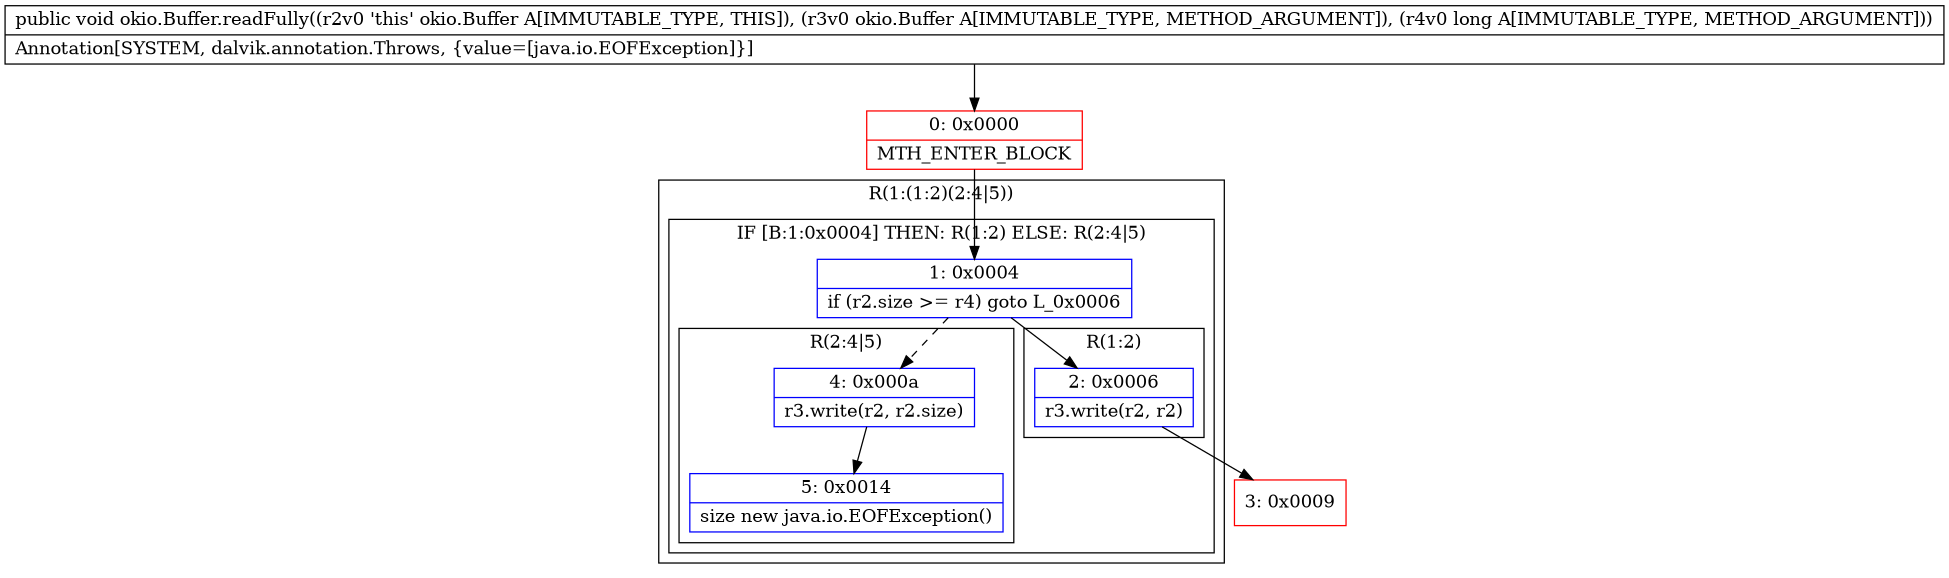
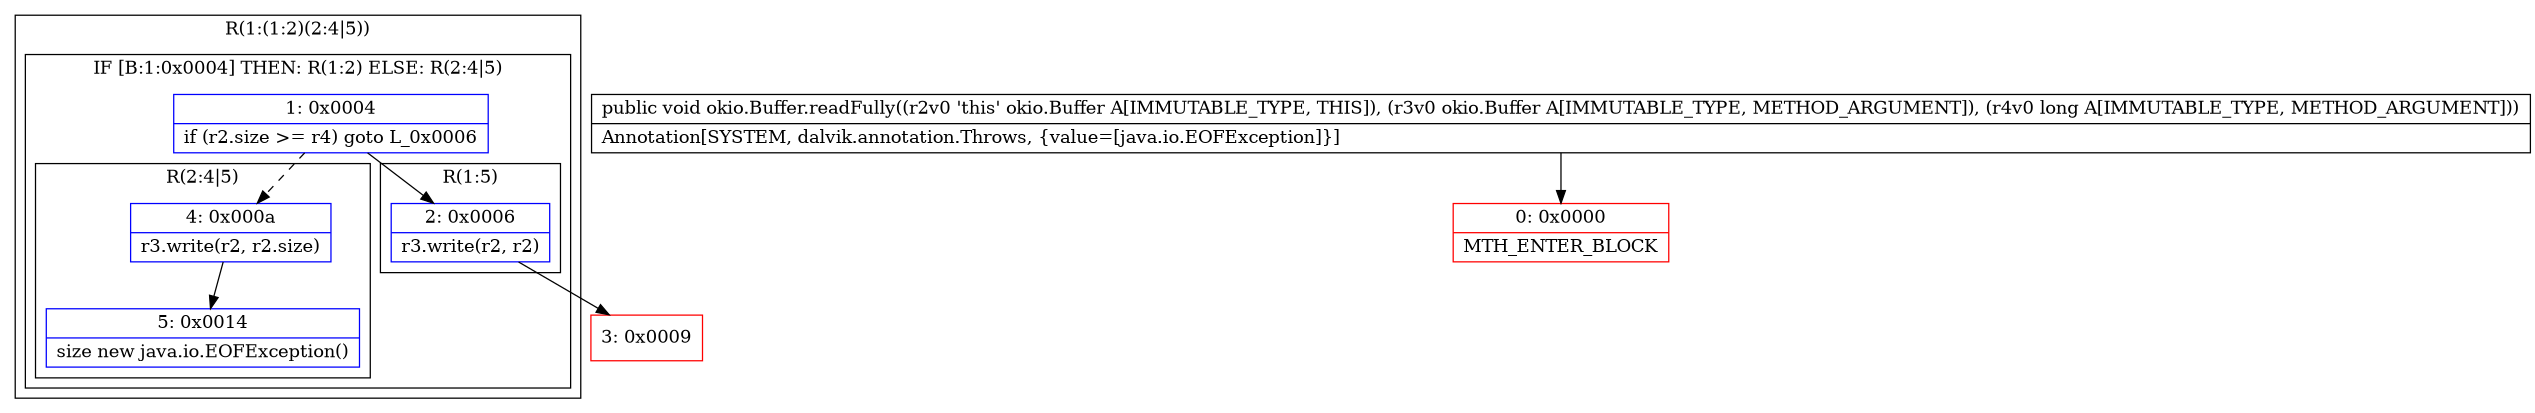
(975, 208) -> none
(1114, 343) -> (470, 178)
